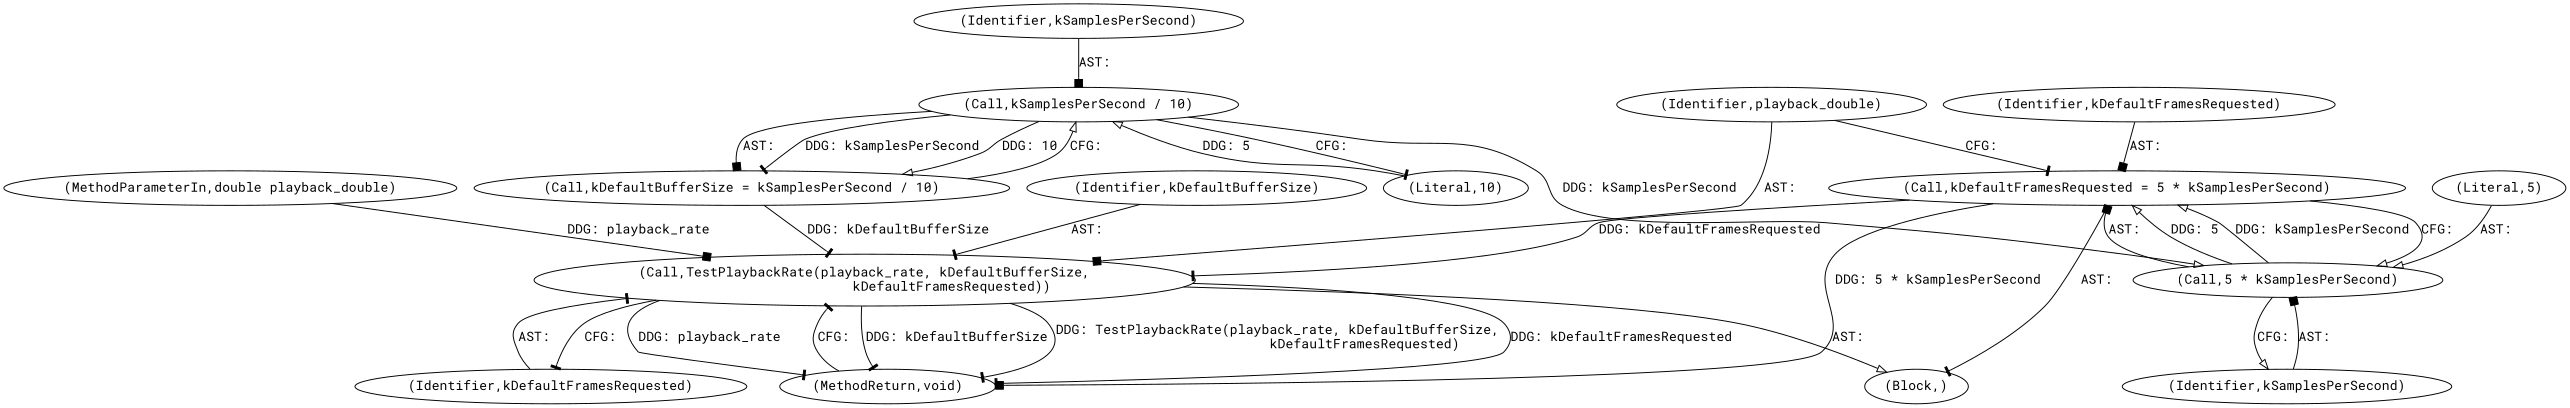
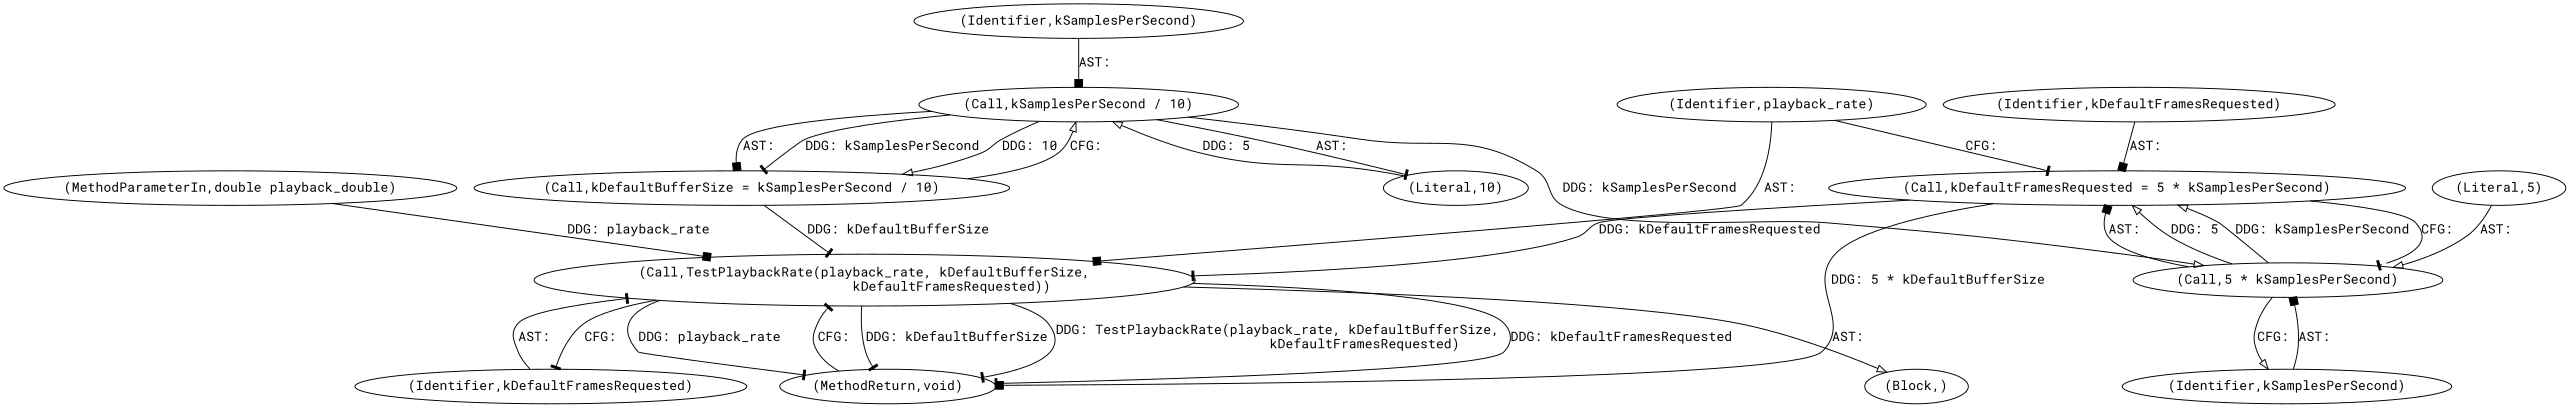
(1772, 105) -> (1772, 105)
(1336, 146) -> (1336, 146)
(1197, 188) -> none
(2395, 214) -> (2395, 214)
(1938, 280) -> (1938, 280)
(2046, 304) -> none
